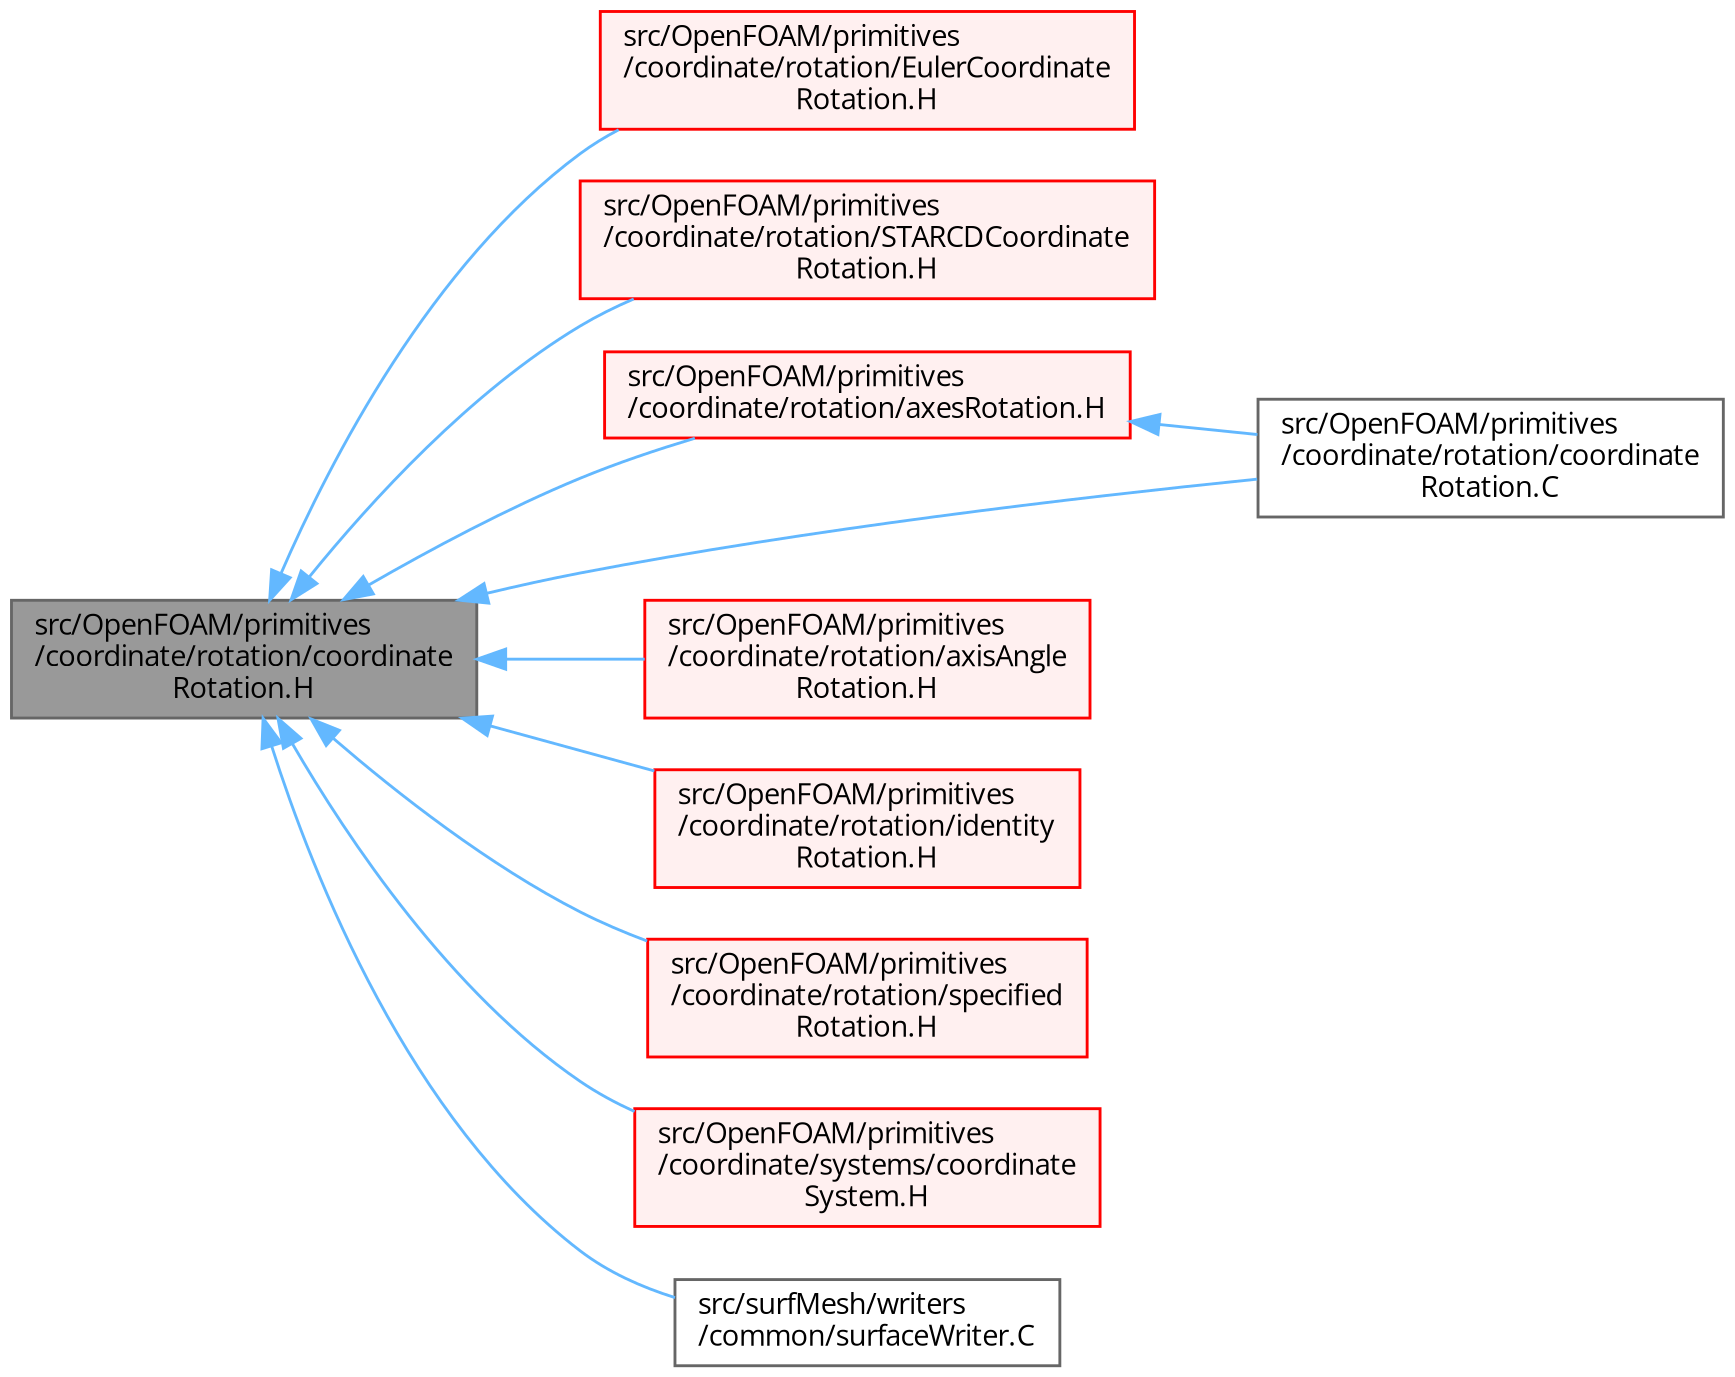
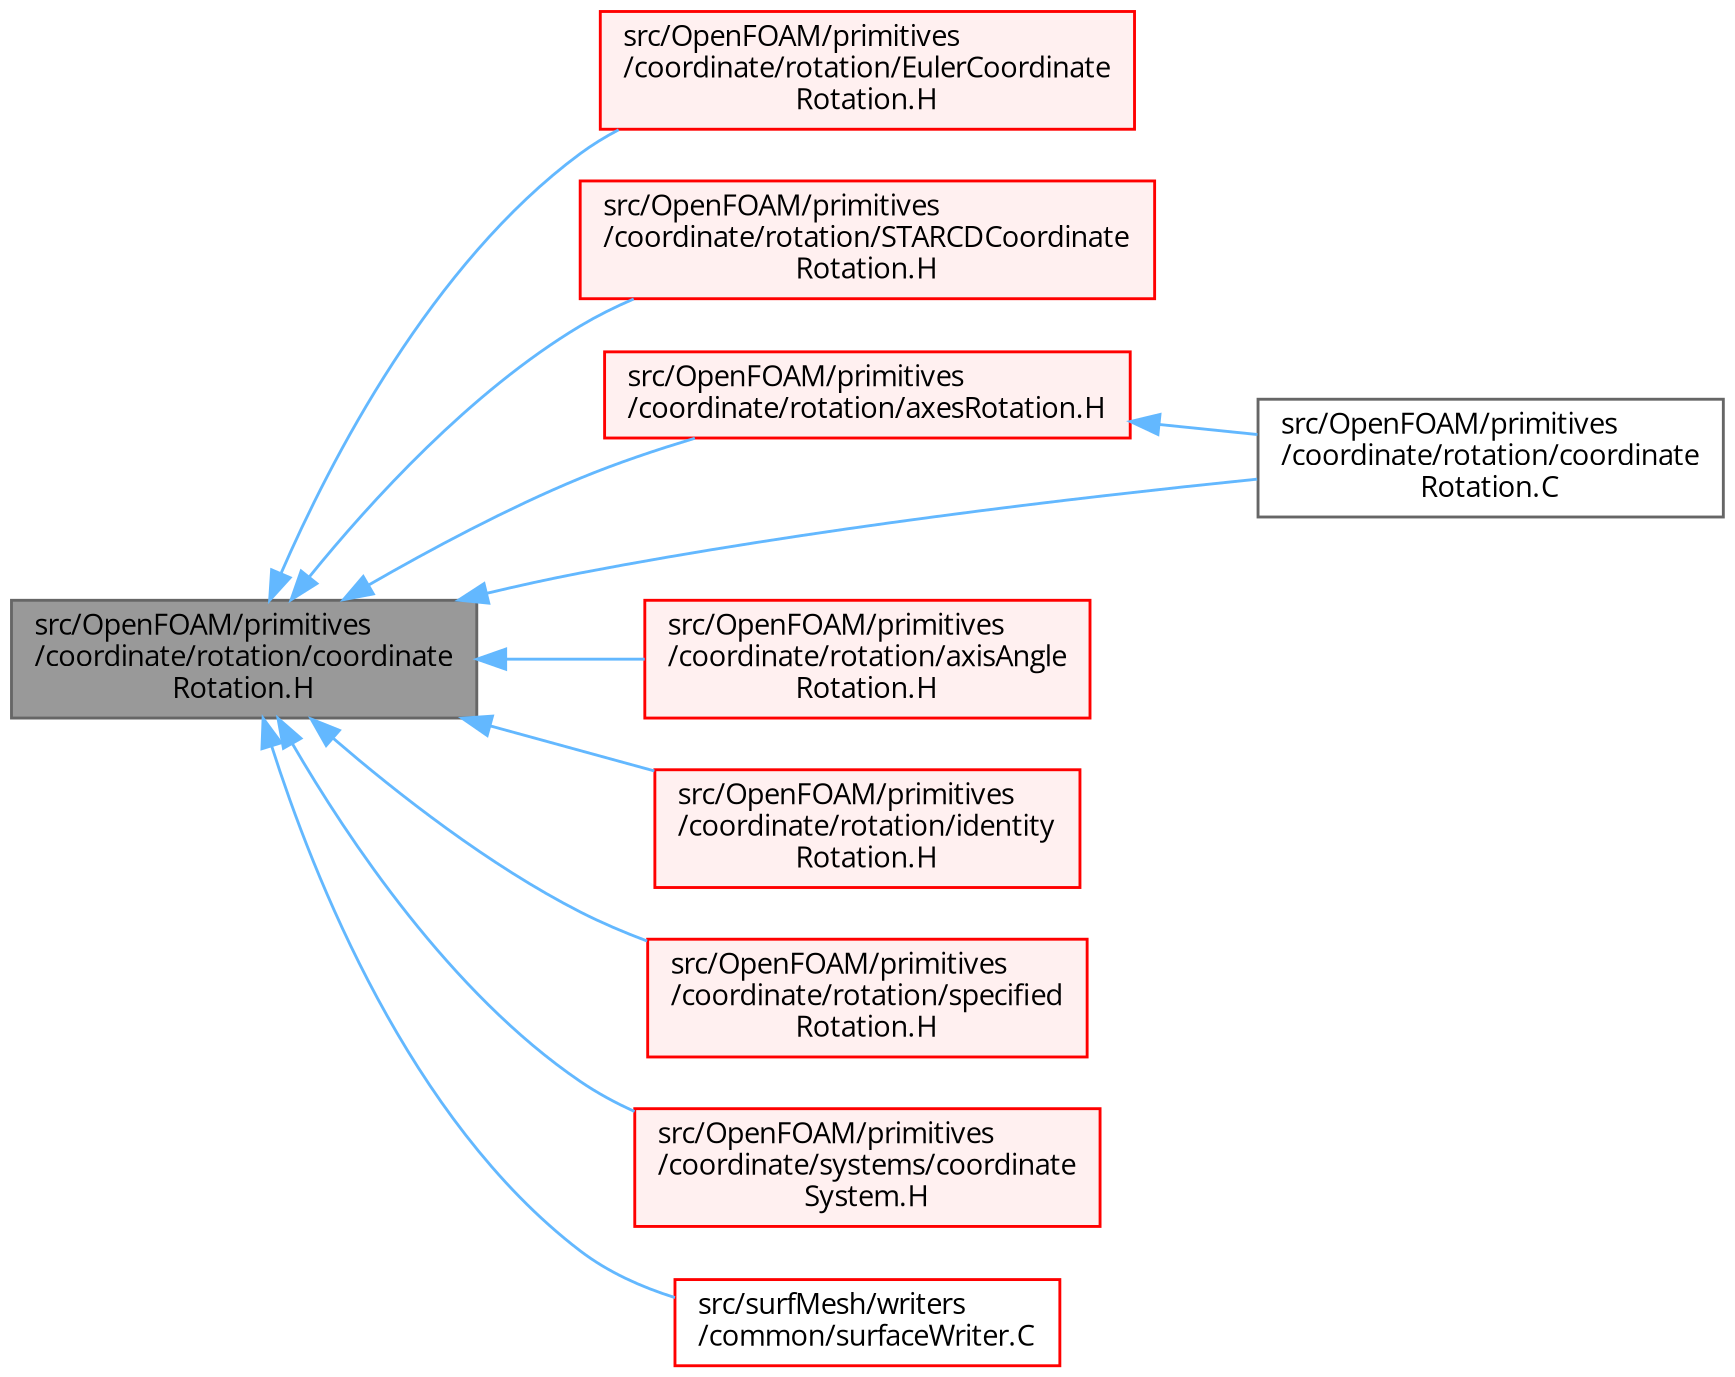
(867, 1323) -> (867, 1323)
